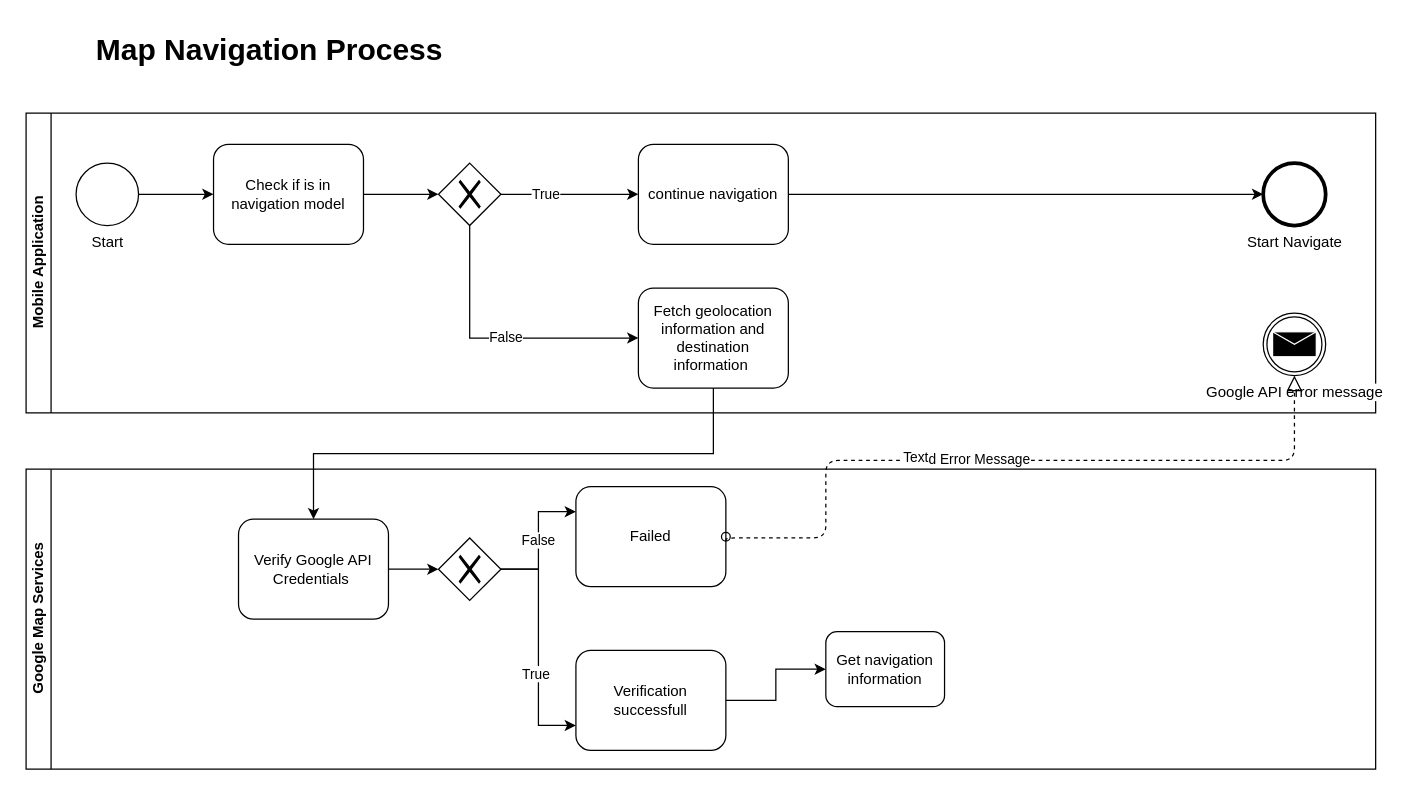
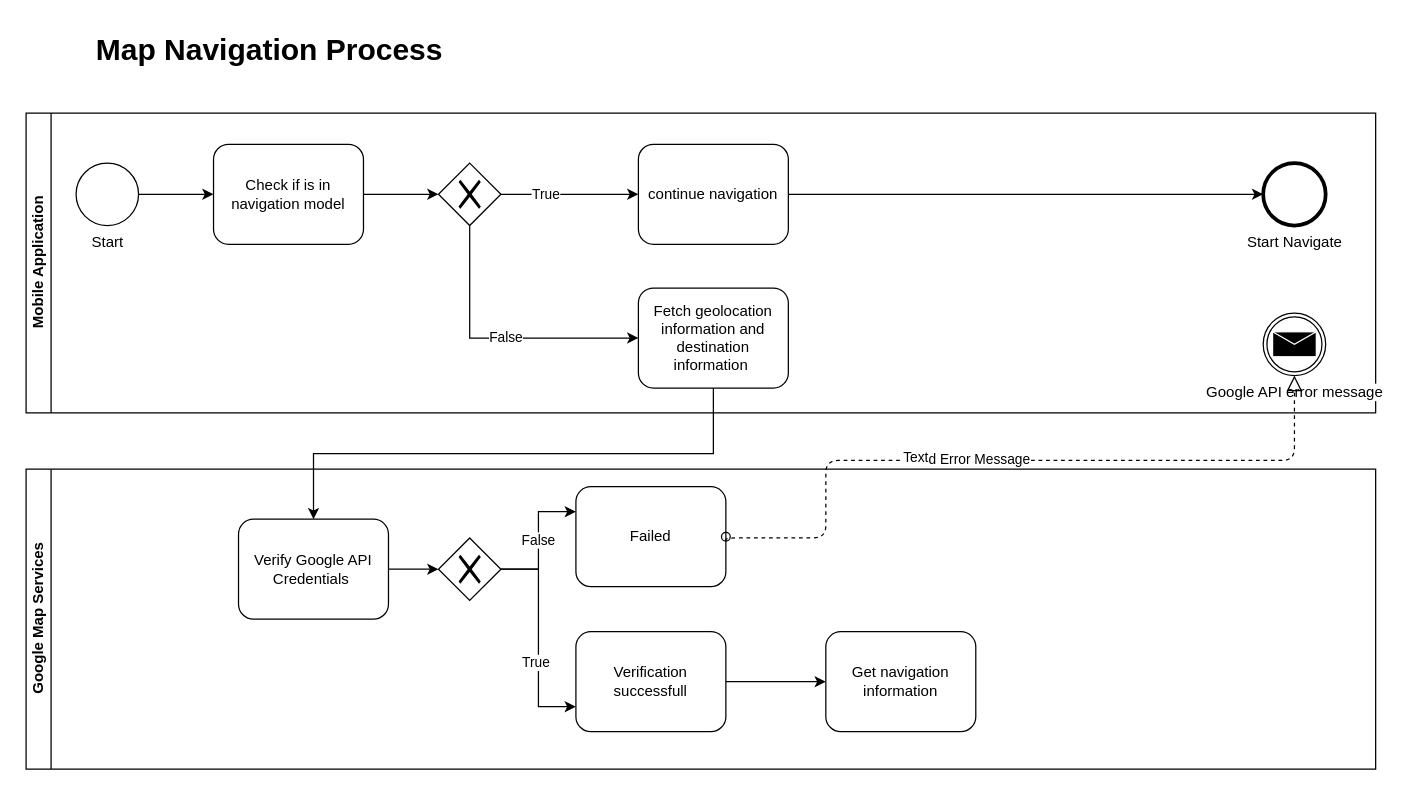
(885, 669) -> (901, 682)
(651, 701) -> (651, 682)
